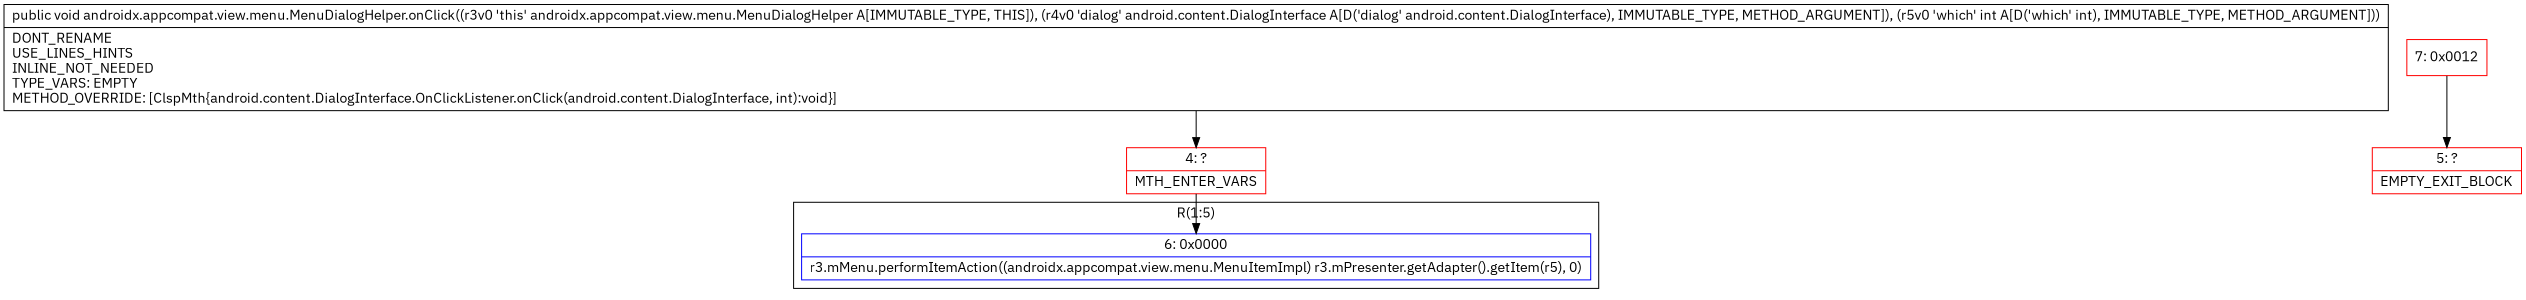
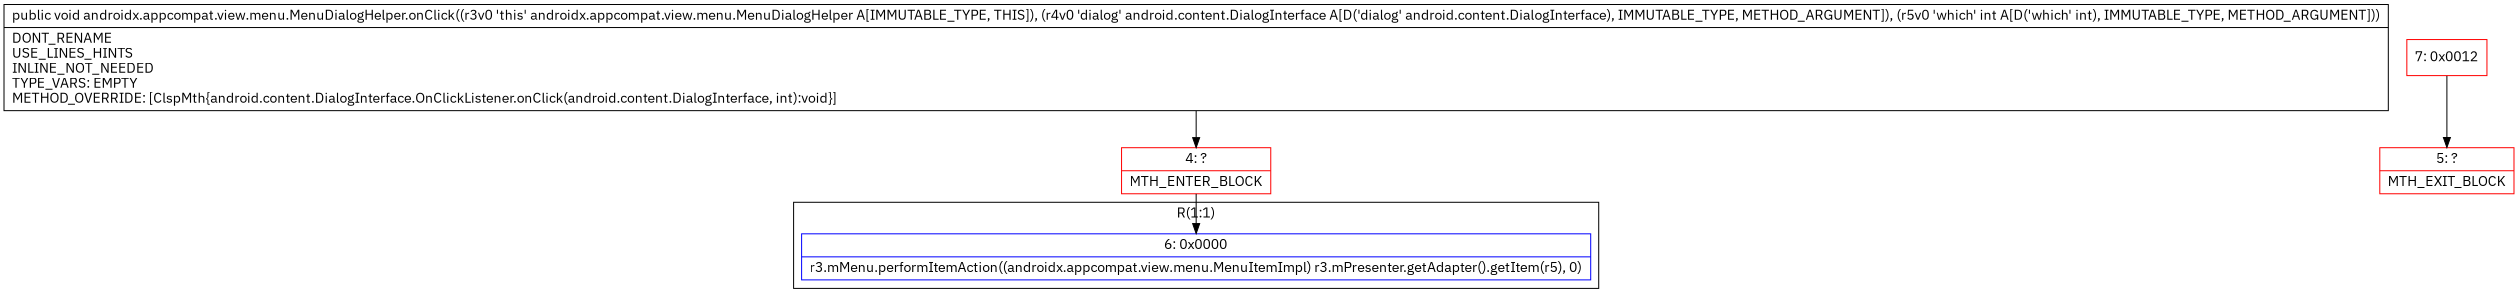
(1196, 182) -> (1196, 182)
(2447, 182) -> (2447, 182)
(1196, 214) -> (1196, 214)
